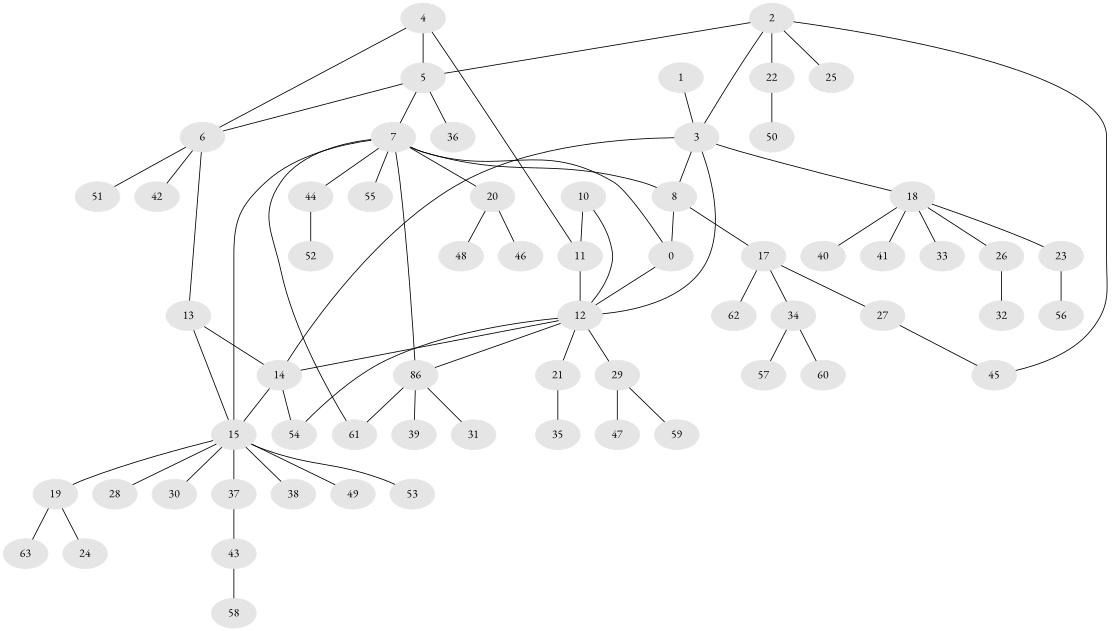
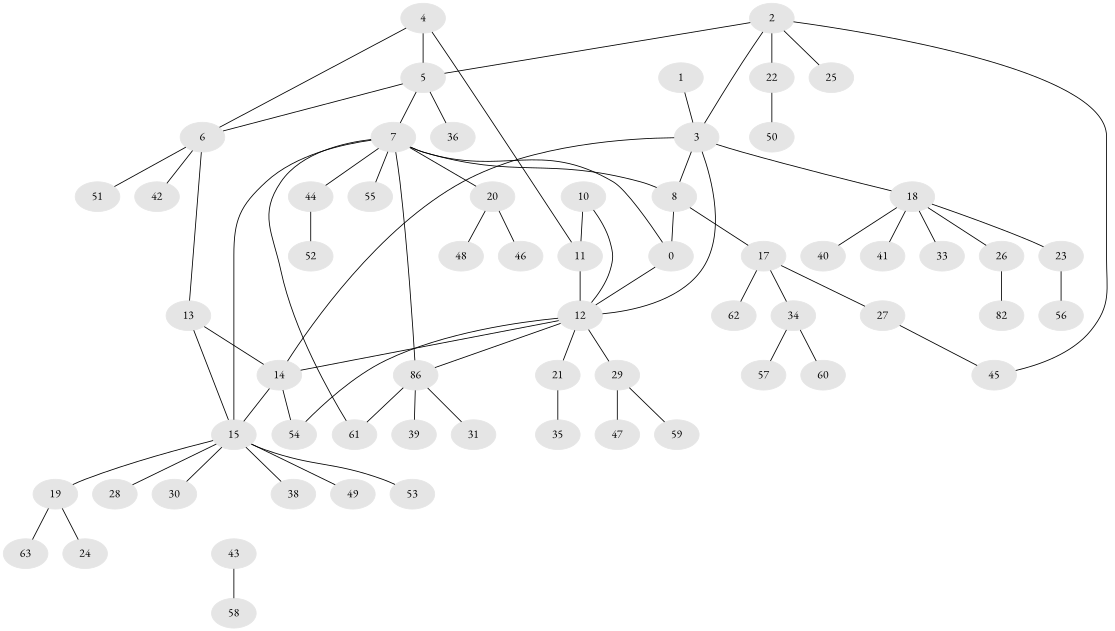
(1002, 316) -> (1002, 316)
(234, 494) -> none
